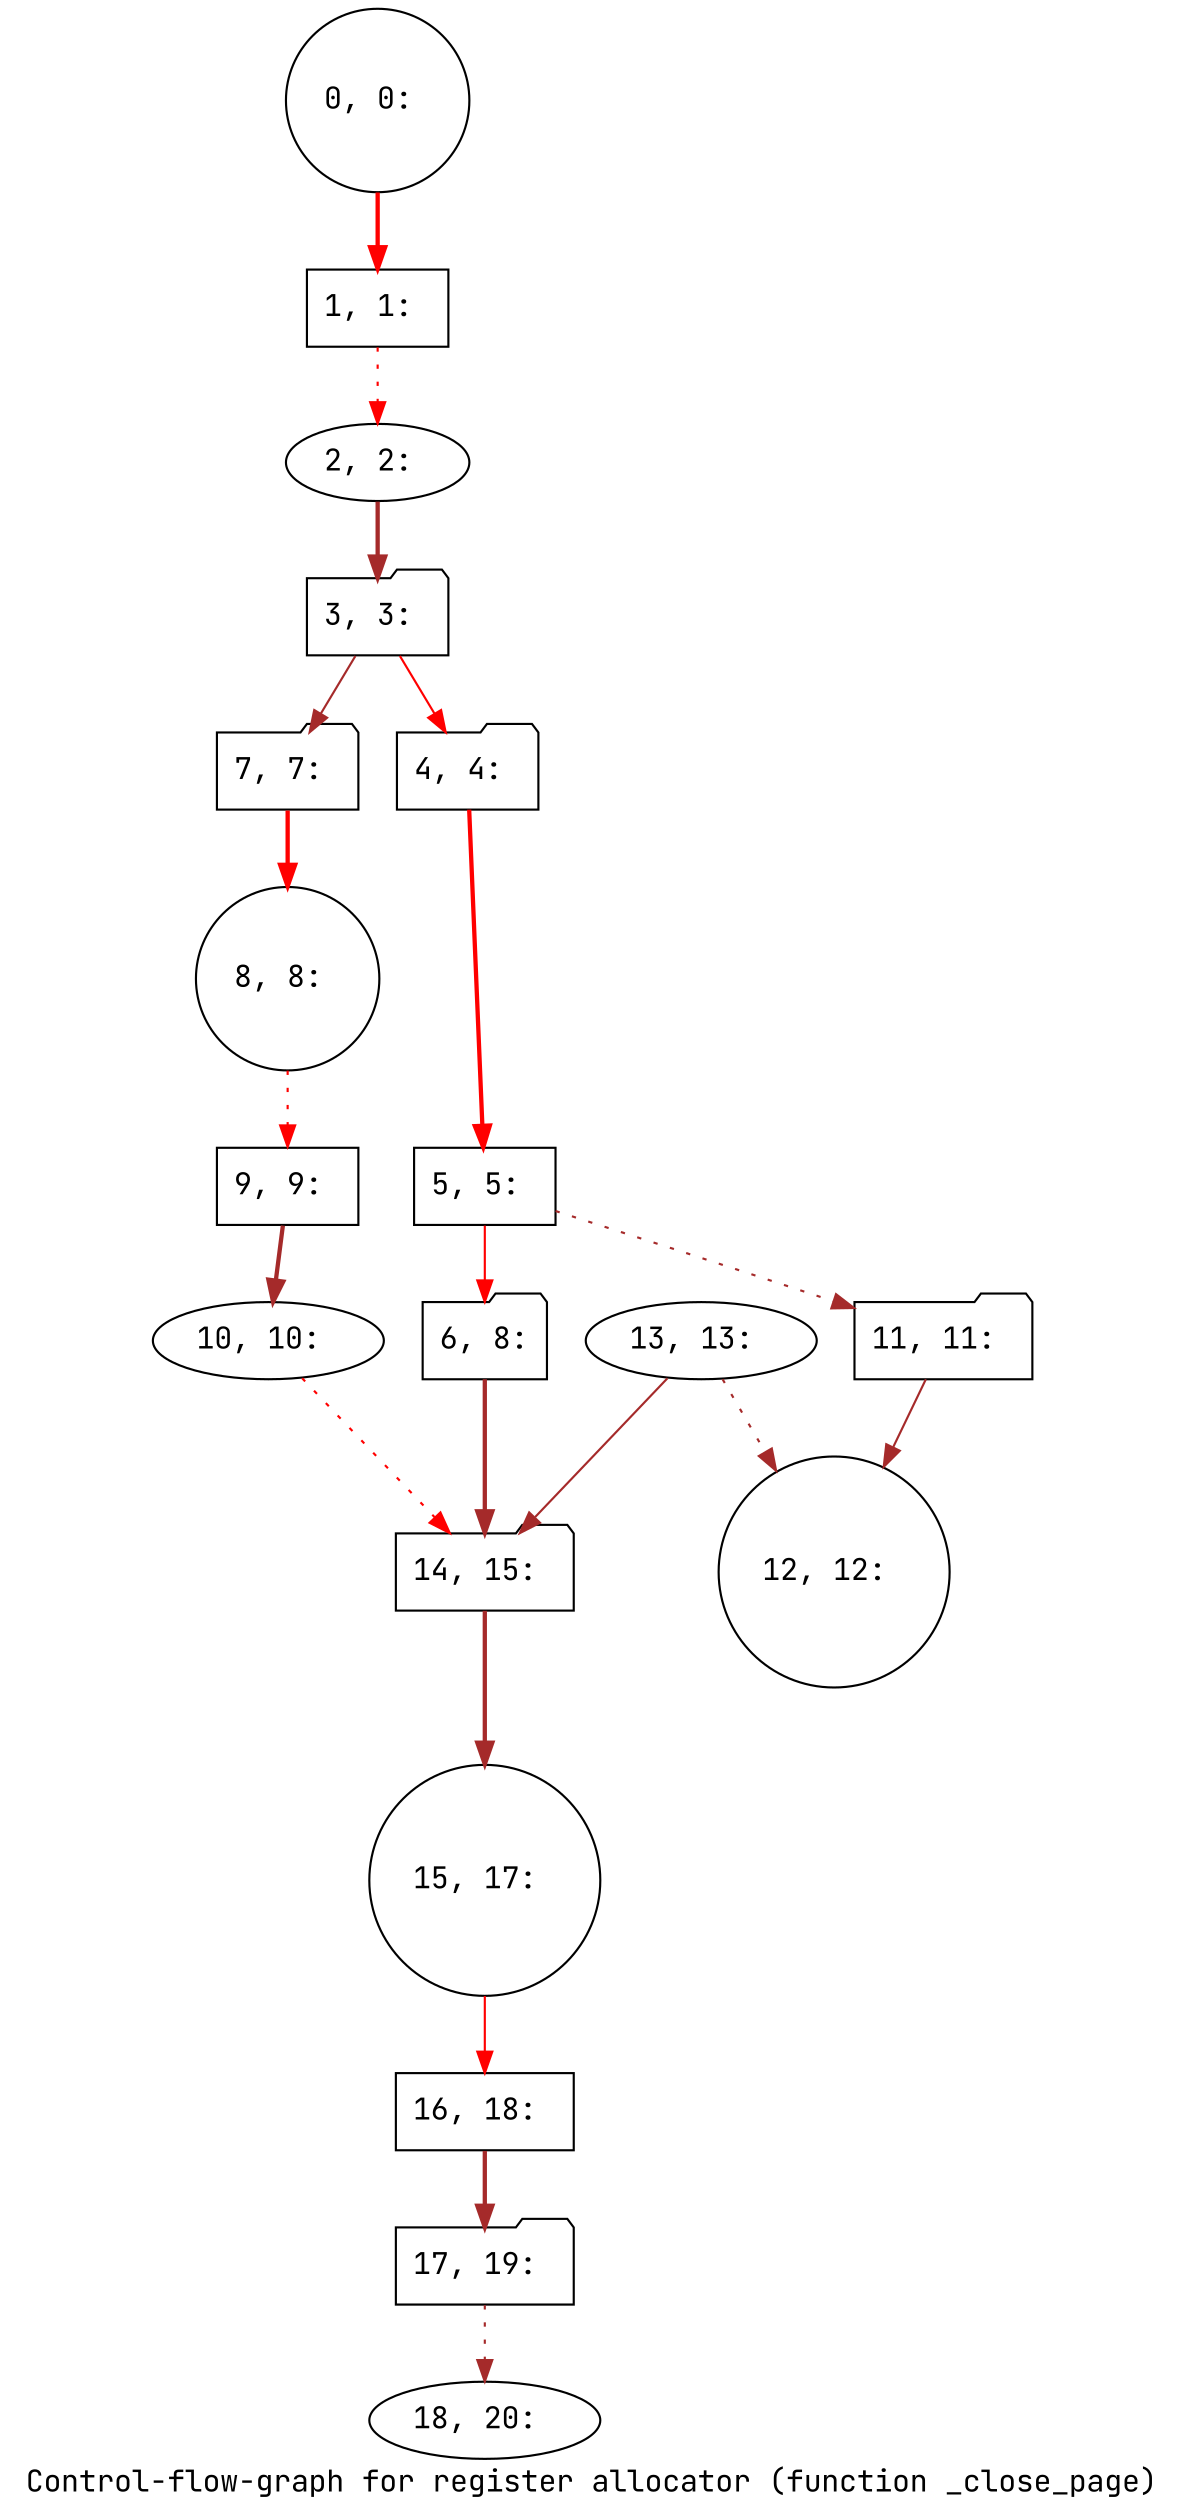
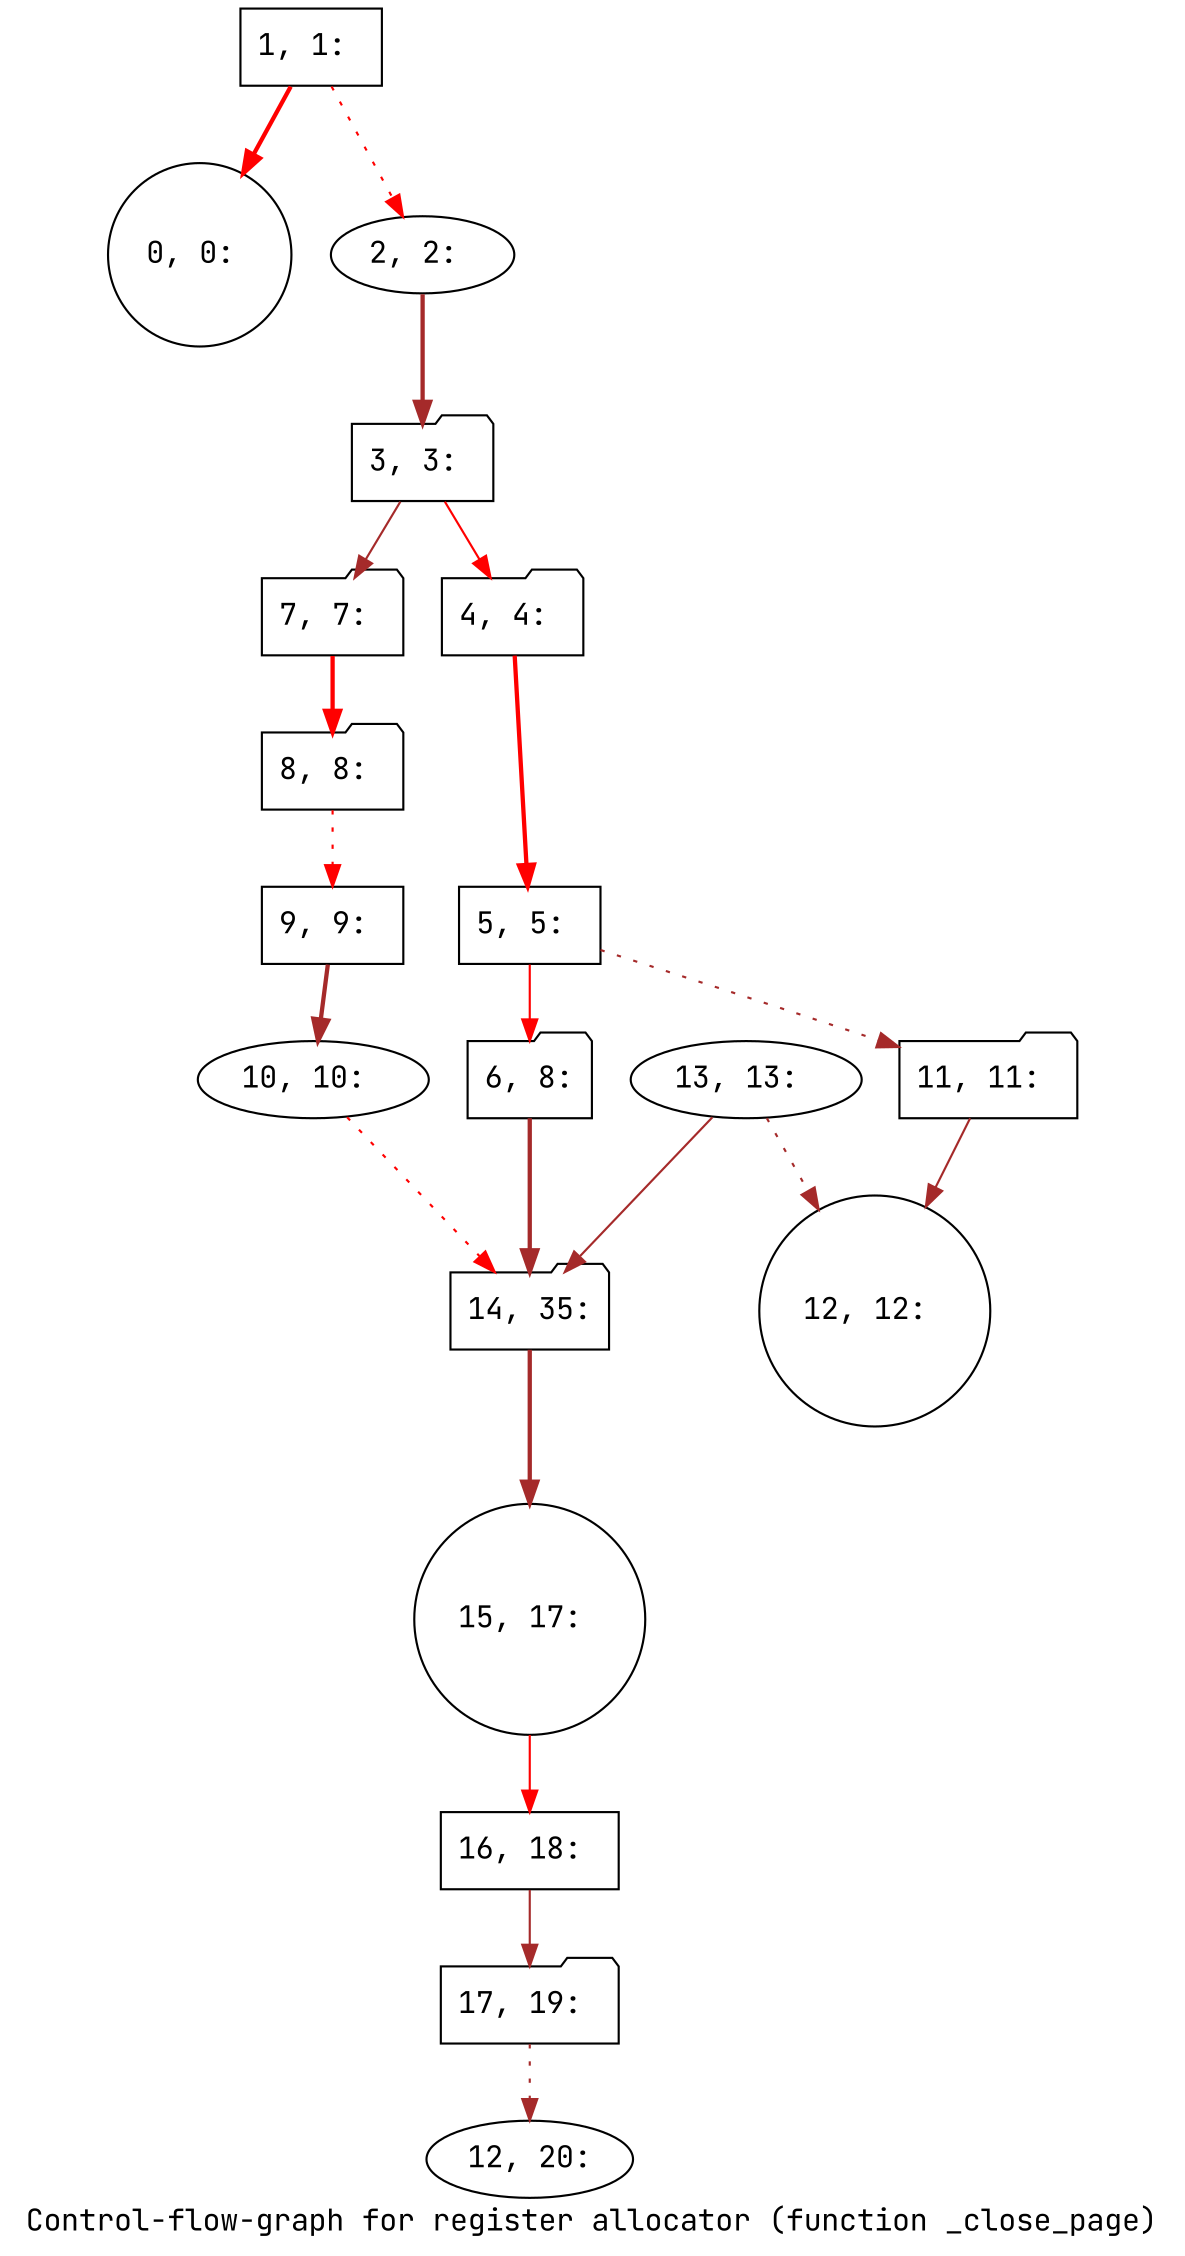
(378, 220) -> (272, 120)
(288, 979) -> (333, 771)
(485, 1572) -> (530, 1311)
(485, 2178) -> (530, 1917)
(485, 2420) -> (530, 2159)
